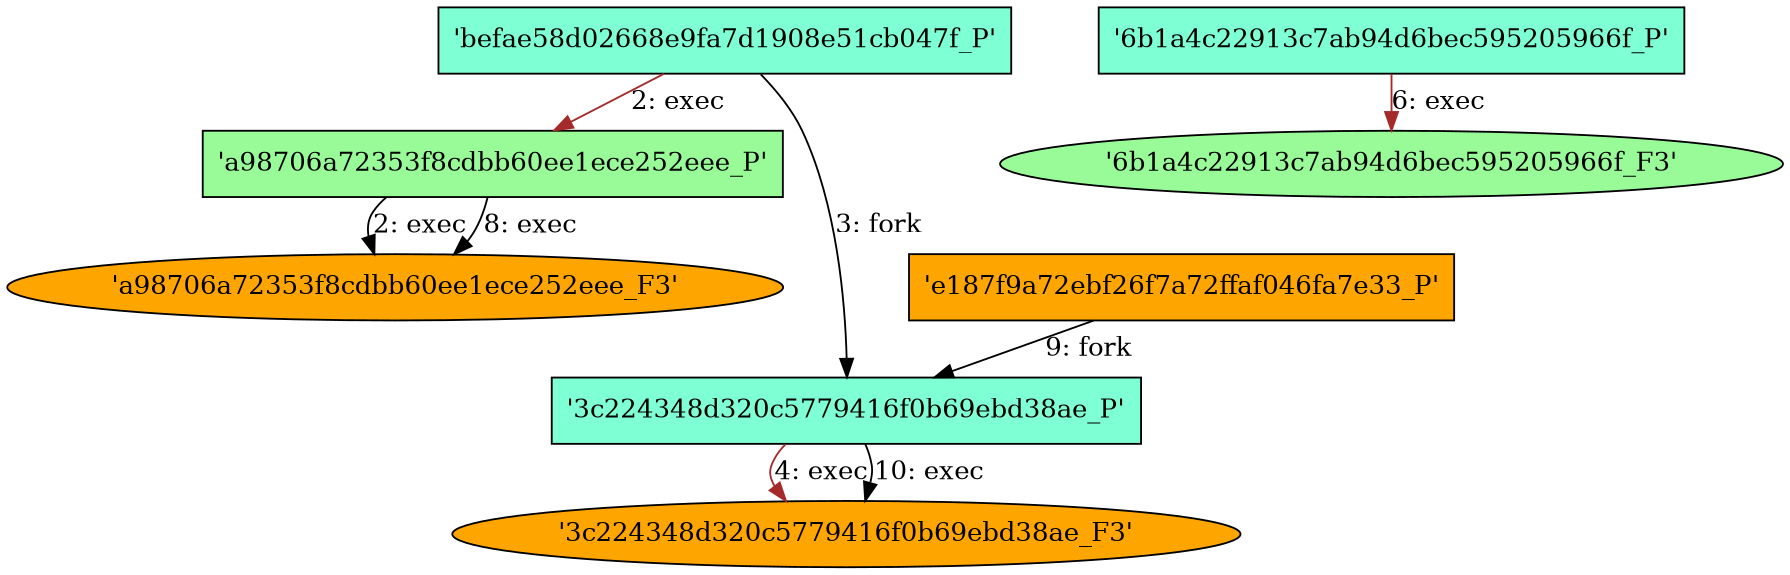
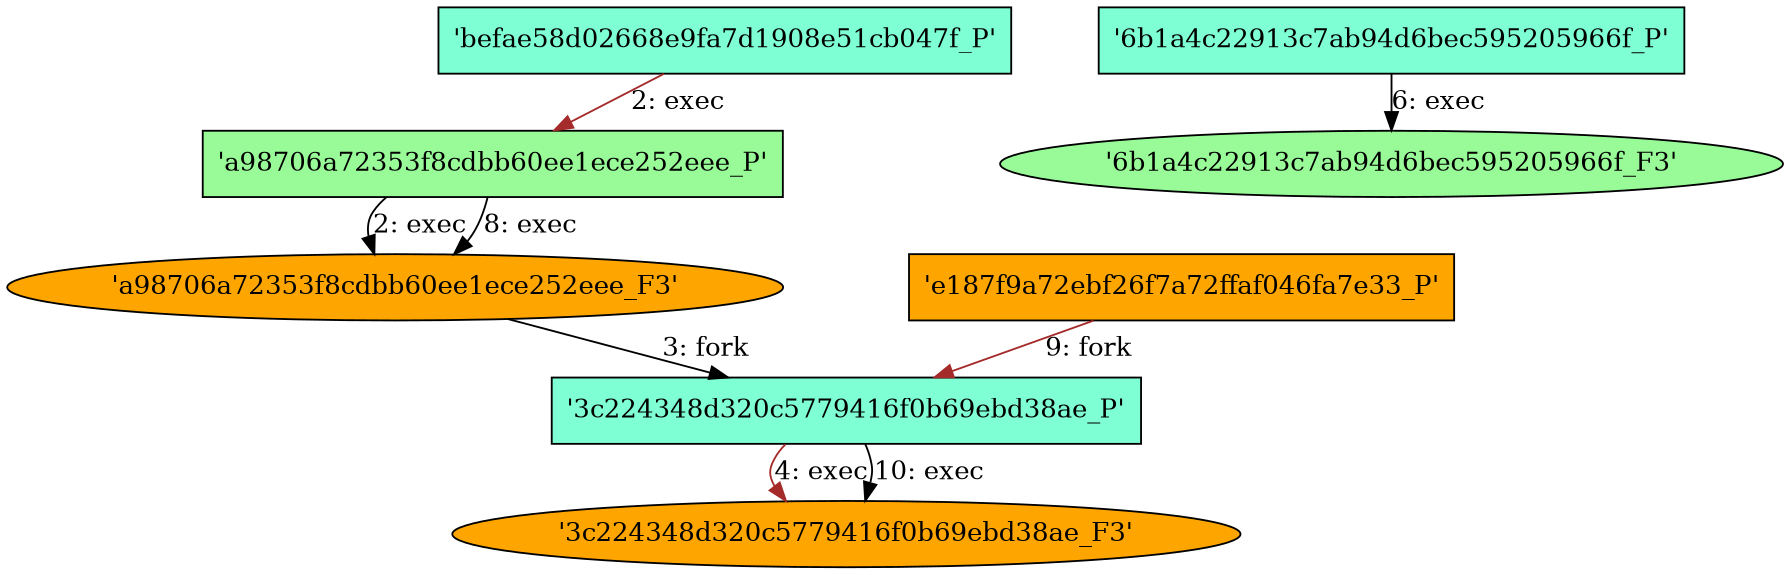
(1392, 93) -> (1392, 93)
(828, 208) -> (609, 346)
(1023, 346) -> (1023, 346)
